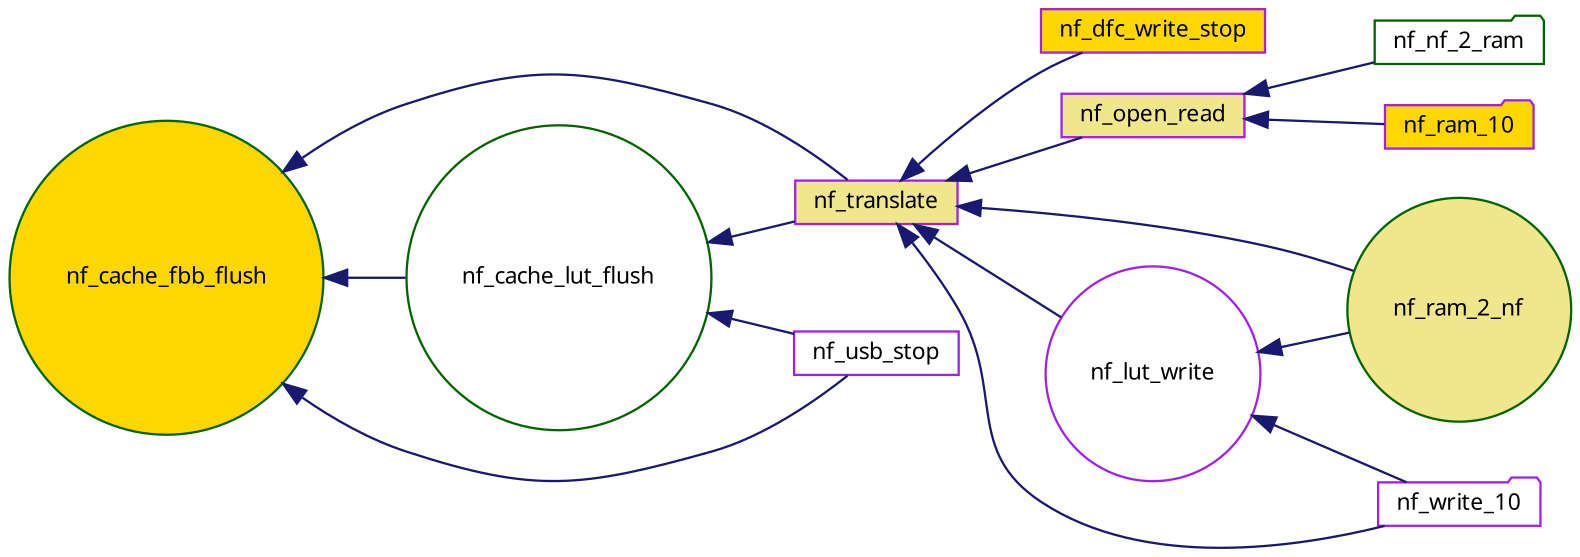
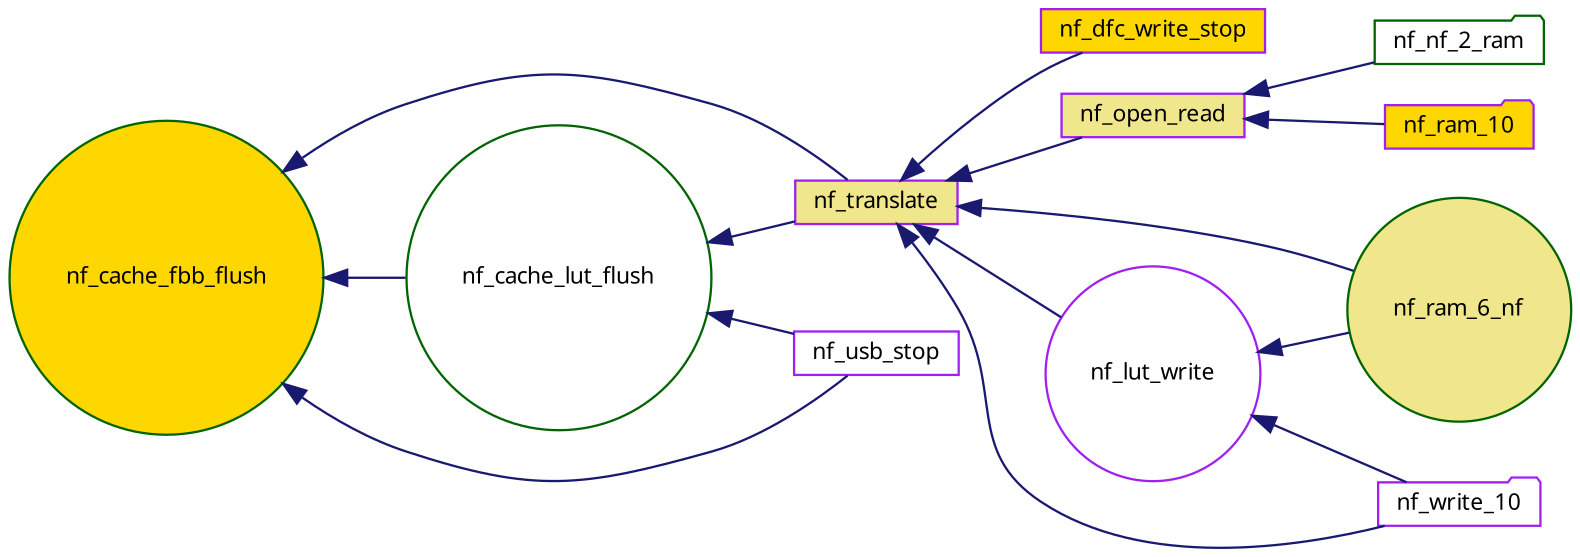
(1459, 310) -> (1459, 310)
